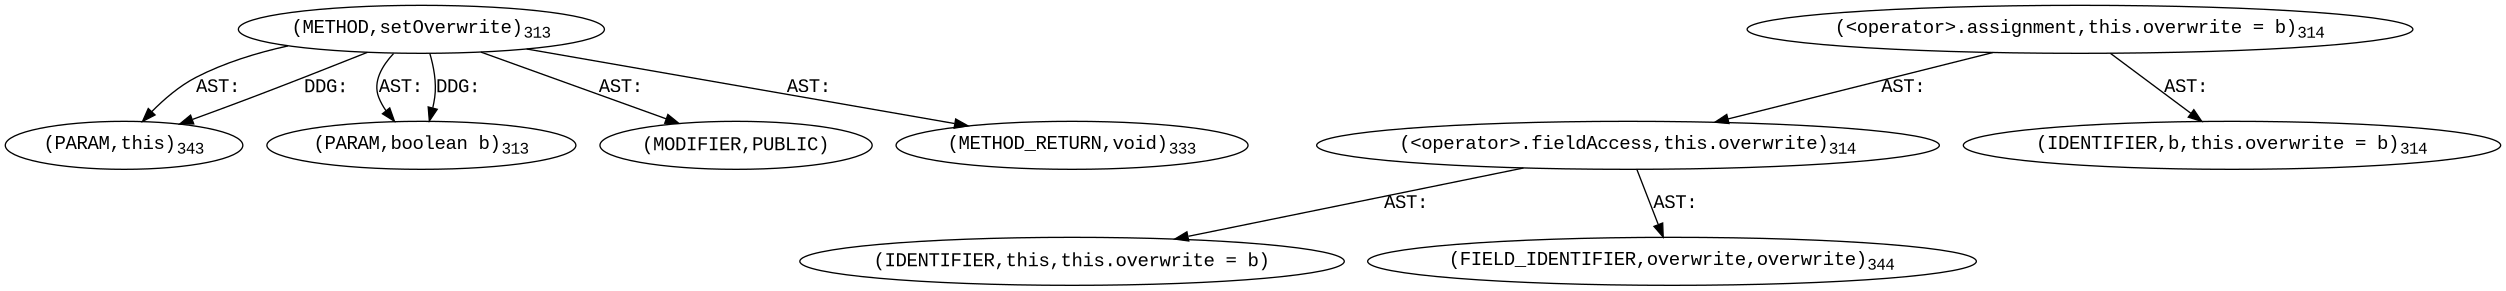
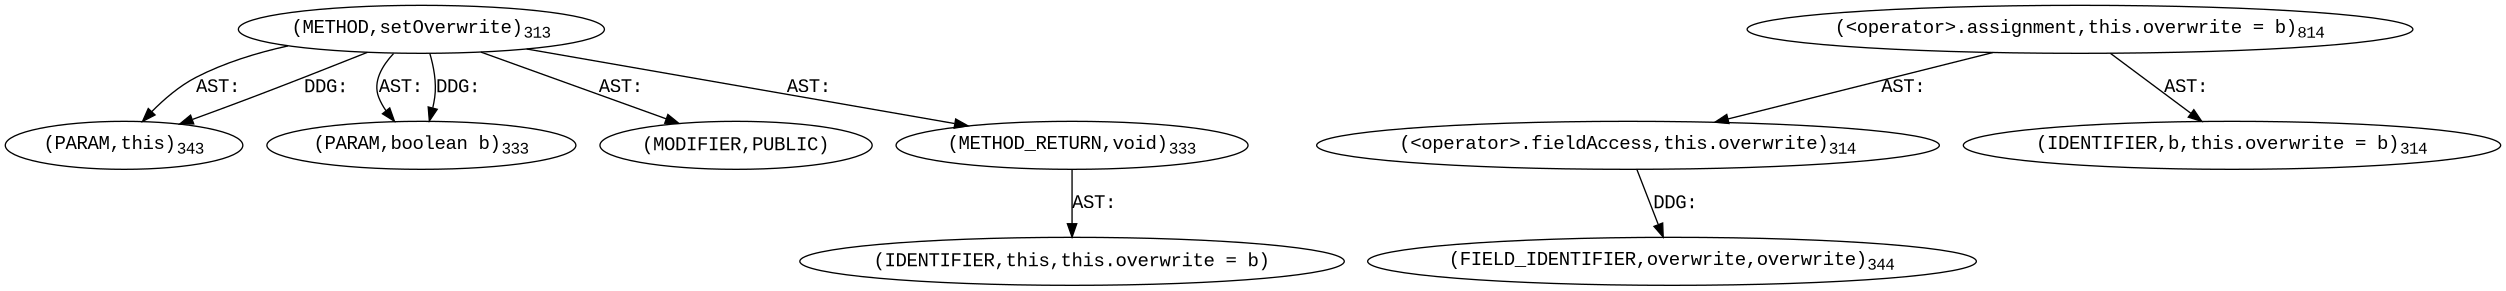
(2311, 27) -> (2311, 27)
(515, 143) -> (515, 143)
(1356, 202) -> (1072, 197)
(1681, 203) -> (1681, 203)
